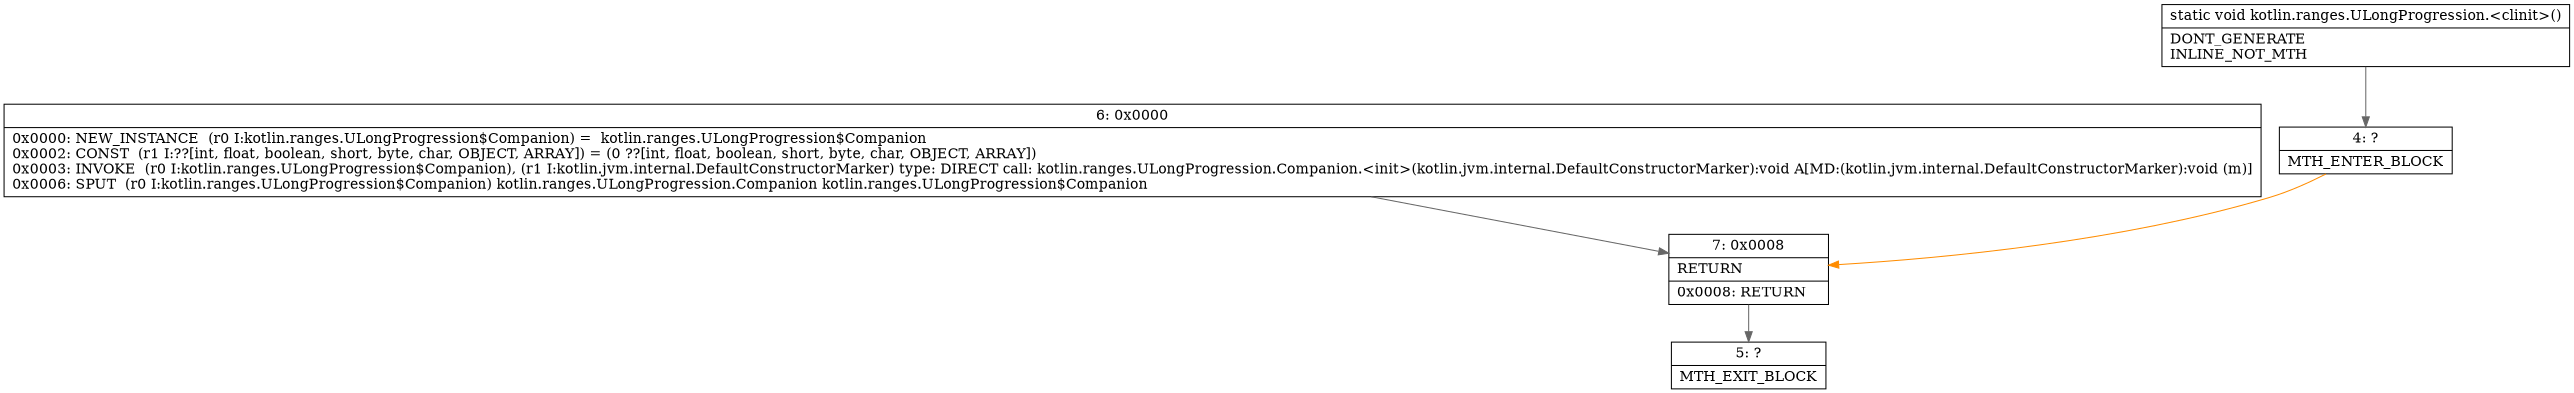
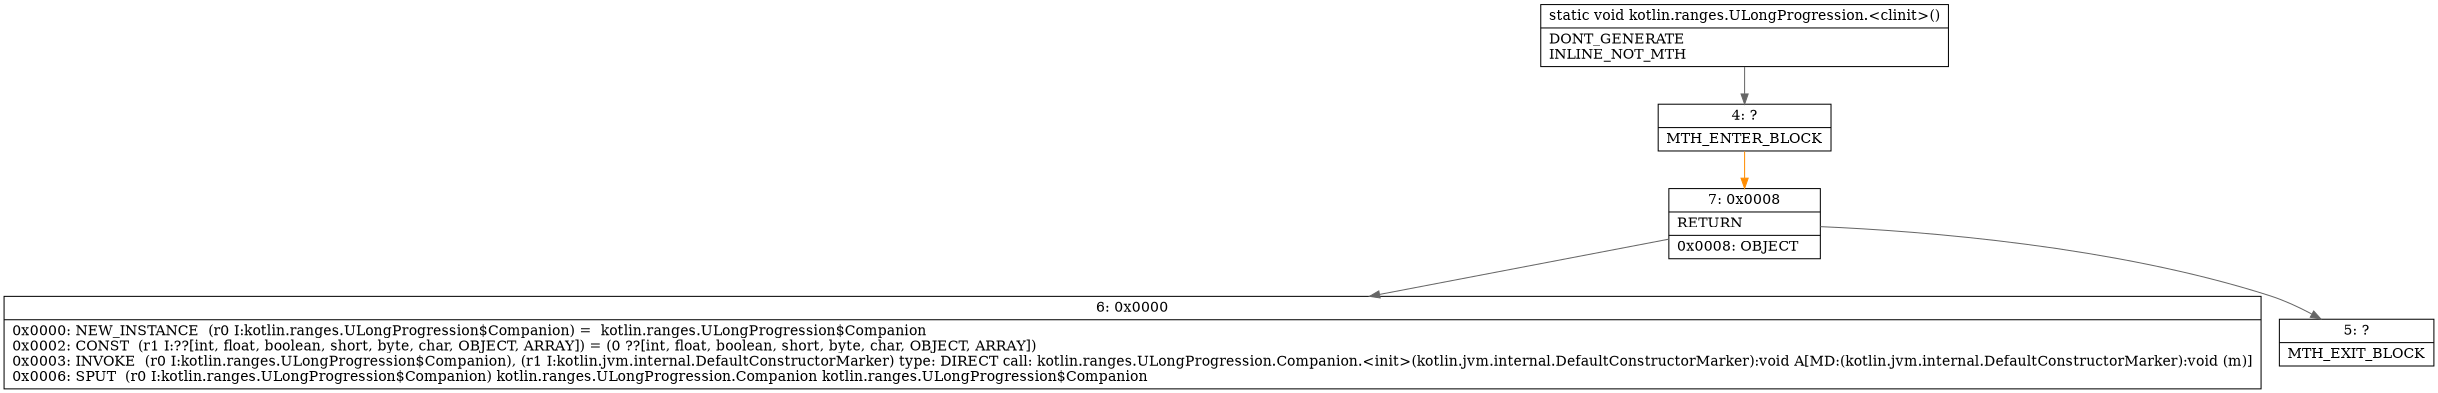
(1515, 224) -> (1524, 267)
(1749, 292) -> (1745, 247)
